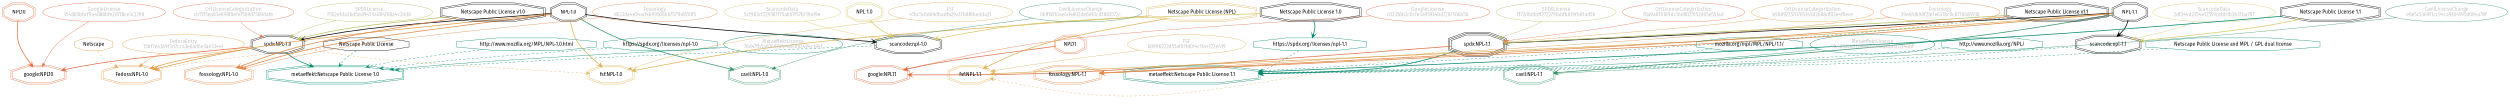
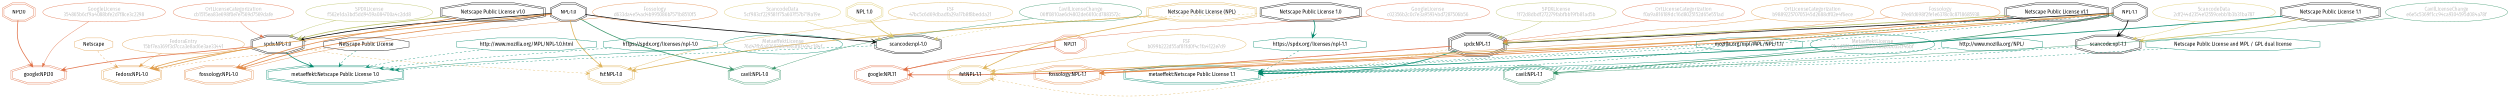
(1156, 17) -> (1156, 17)
none -> (1688, 48)
